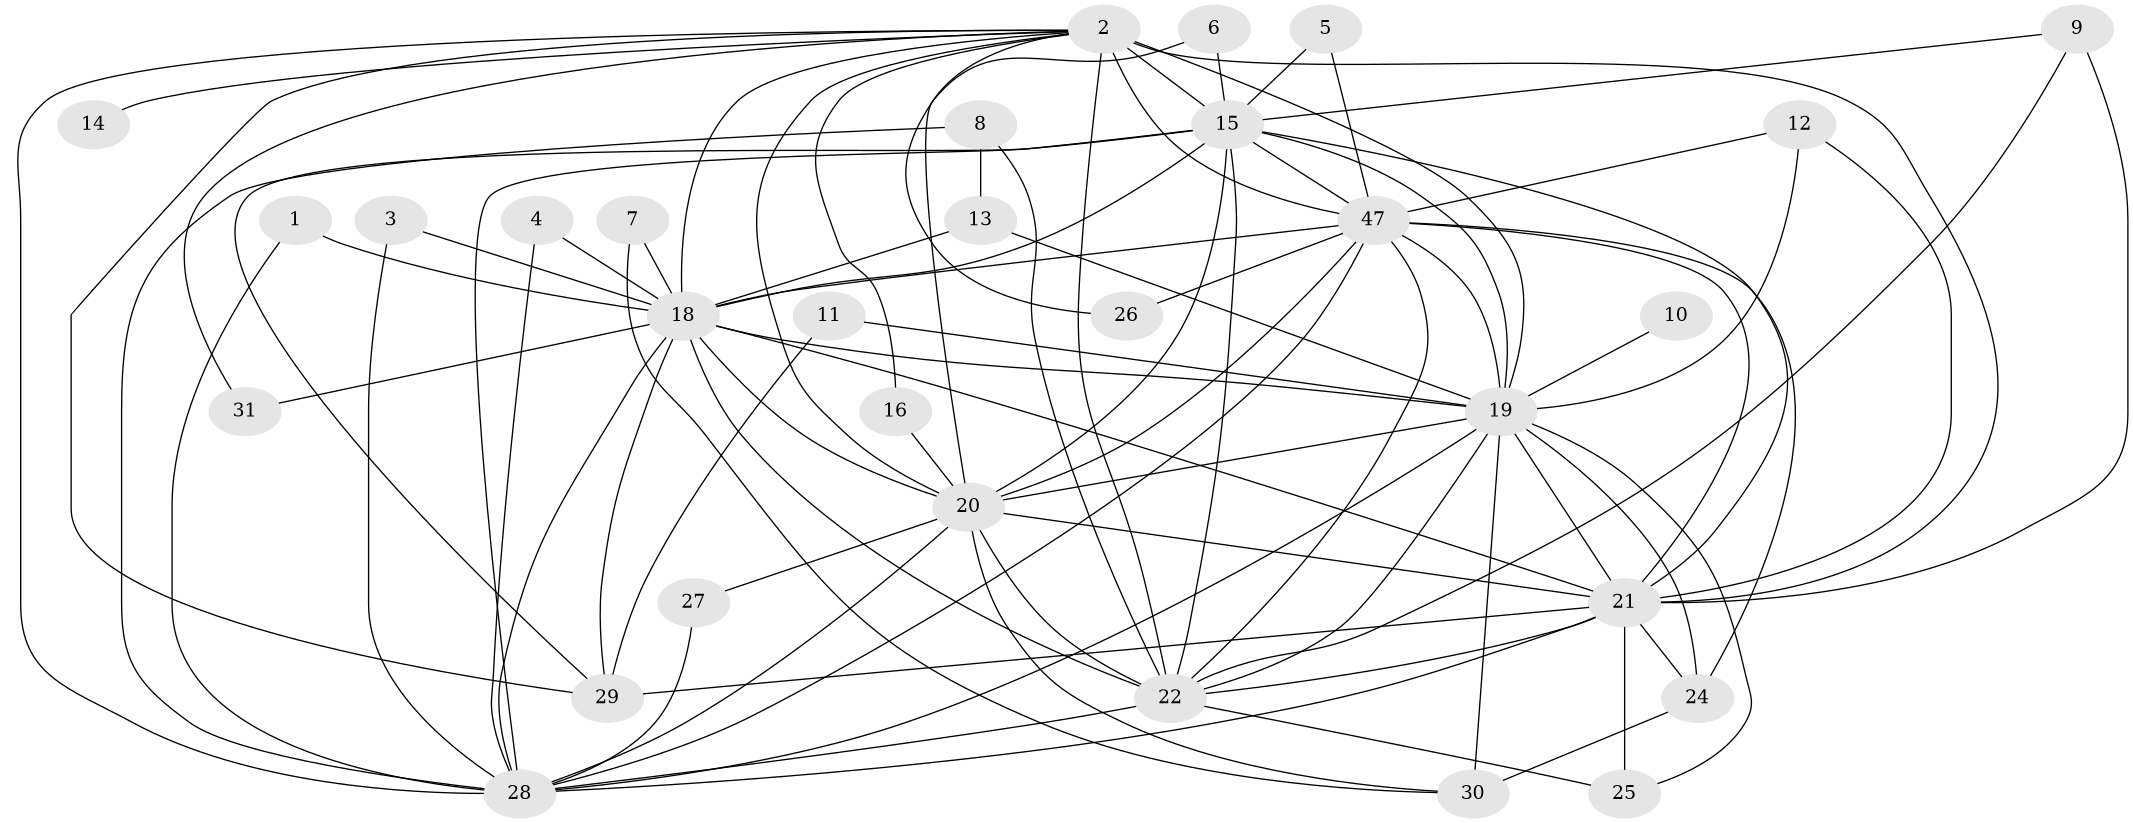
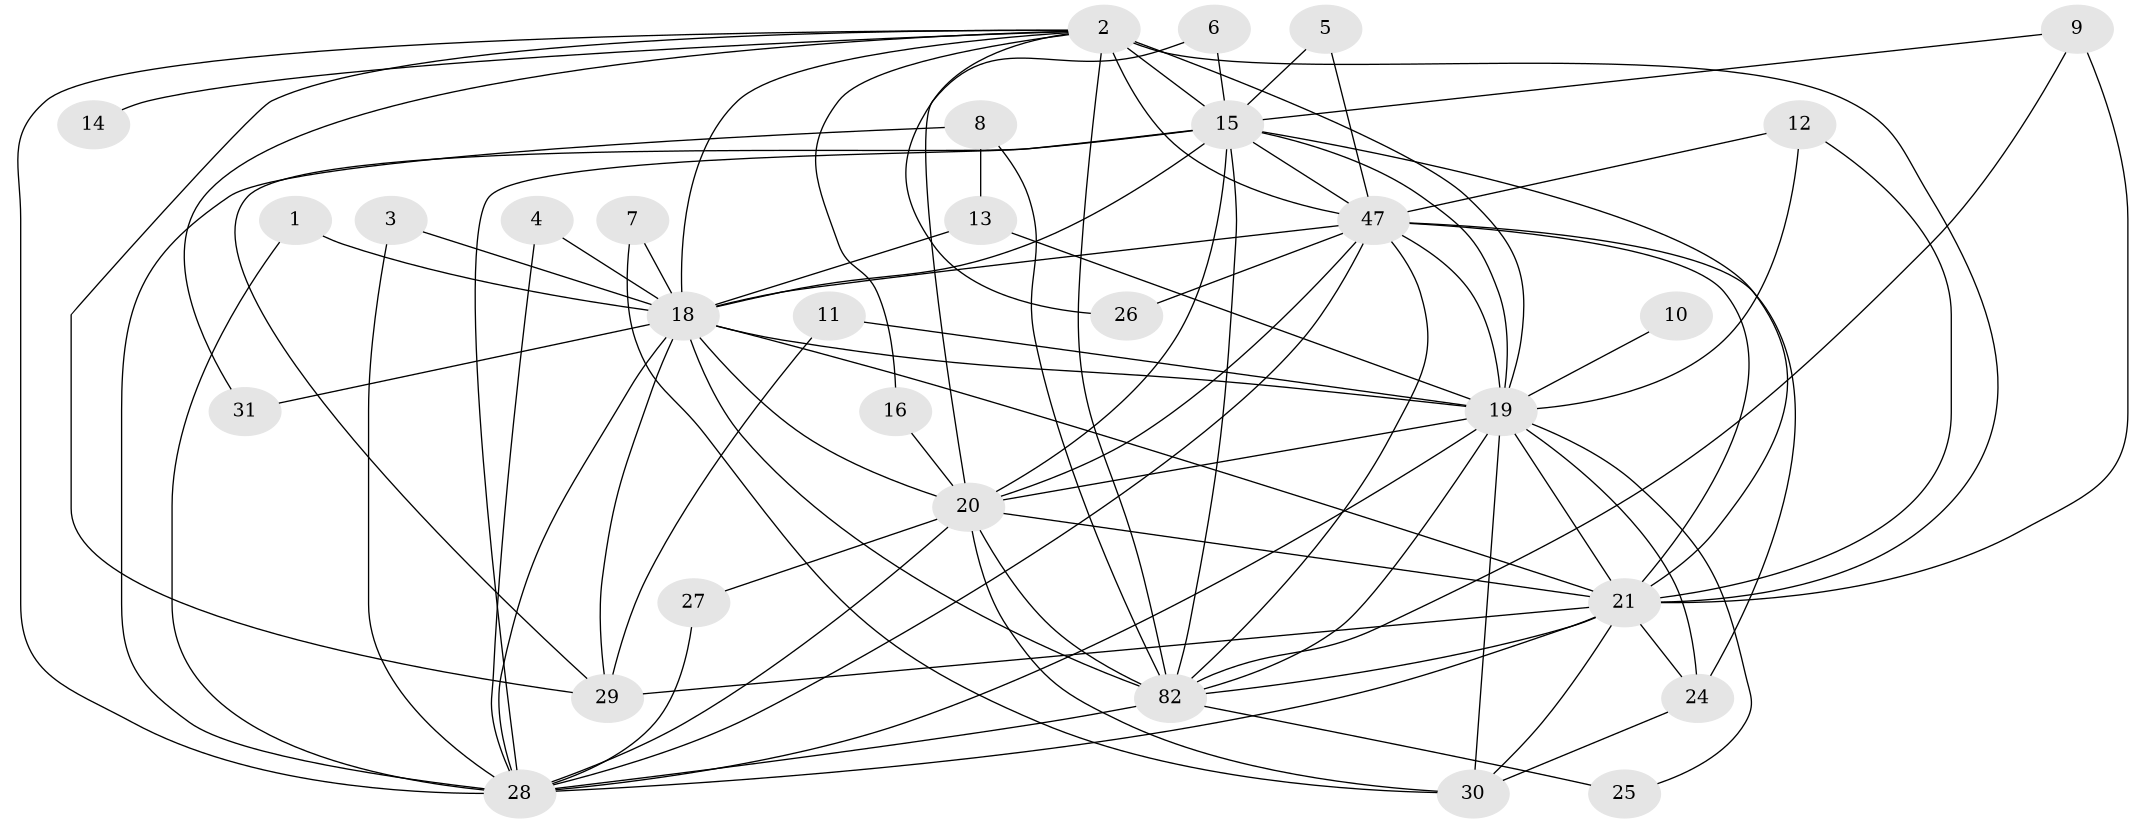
(760, 193) -> none
(1171, 698) -> (1171, 698)
(1625, 698) -> (1557, 703)
